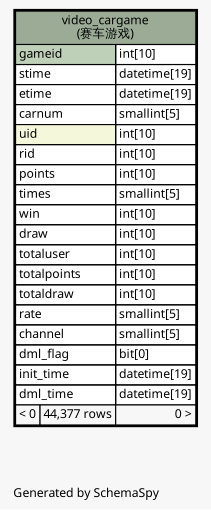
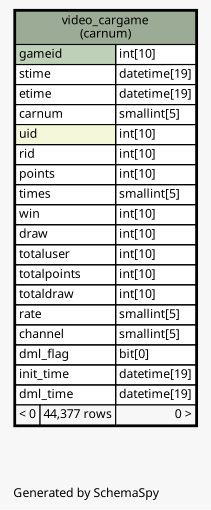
(106, 34) -> (106, 34)
